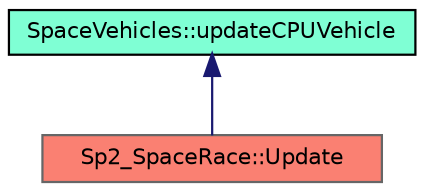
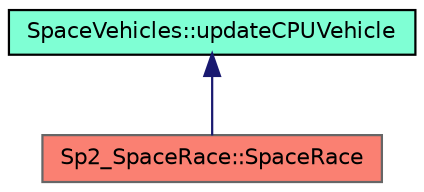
(212, 159) -> (212, 159)
